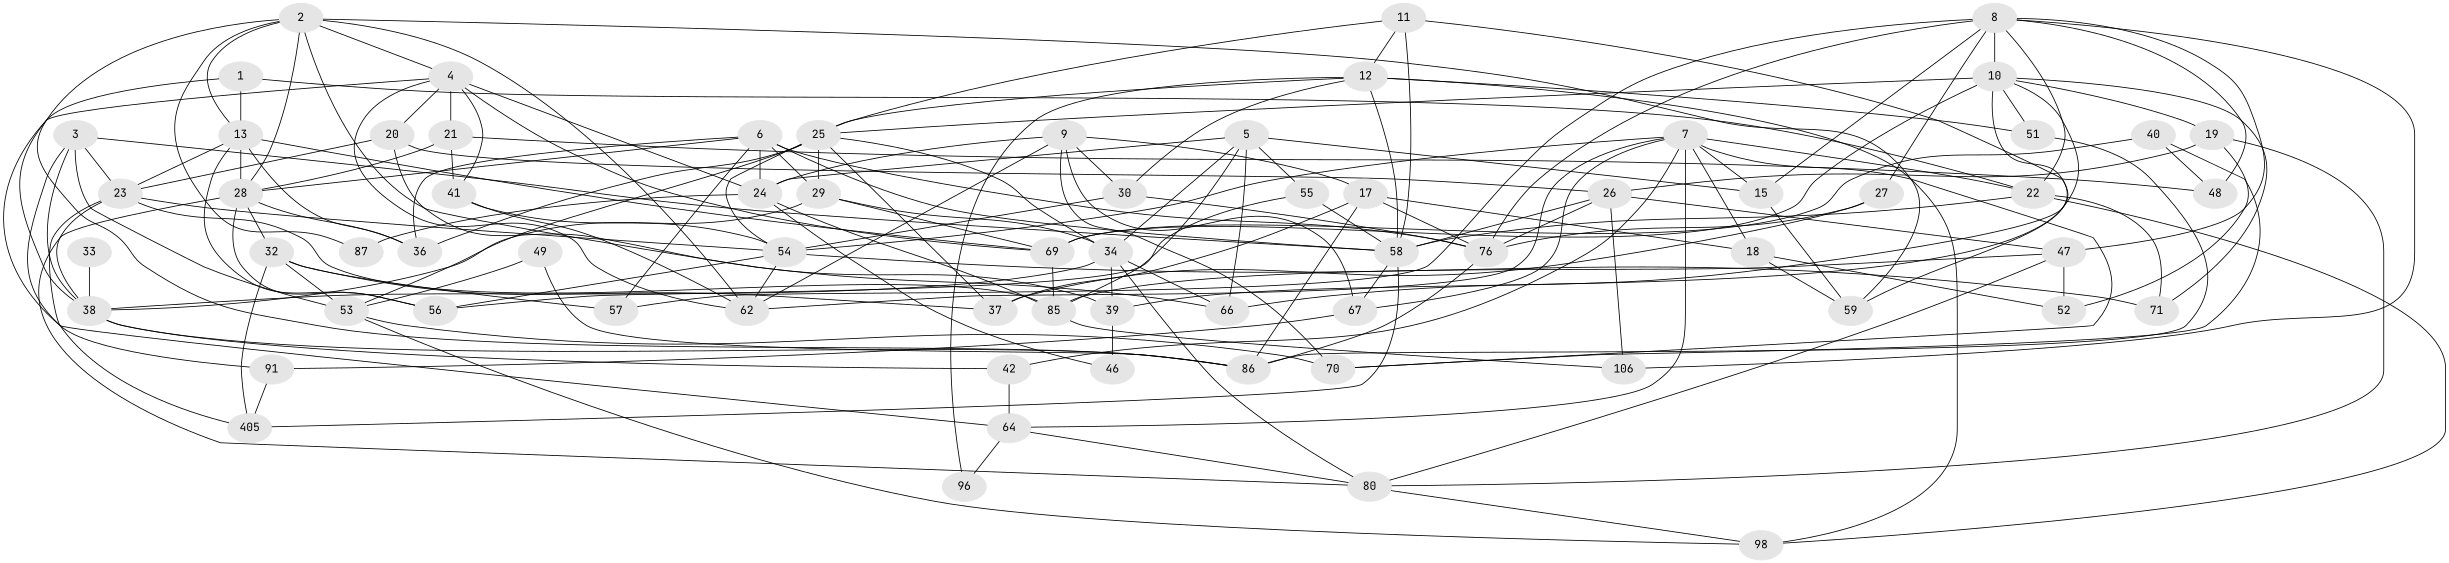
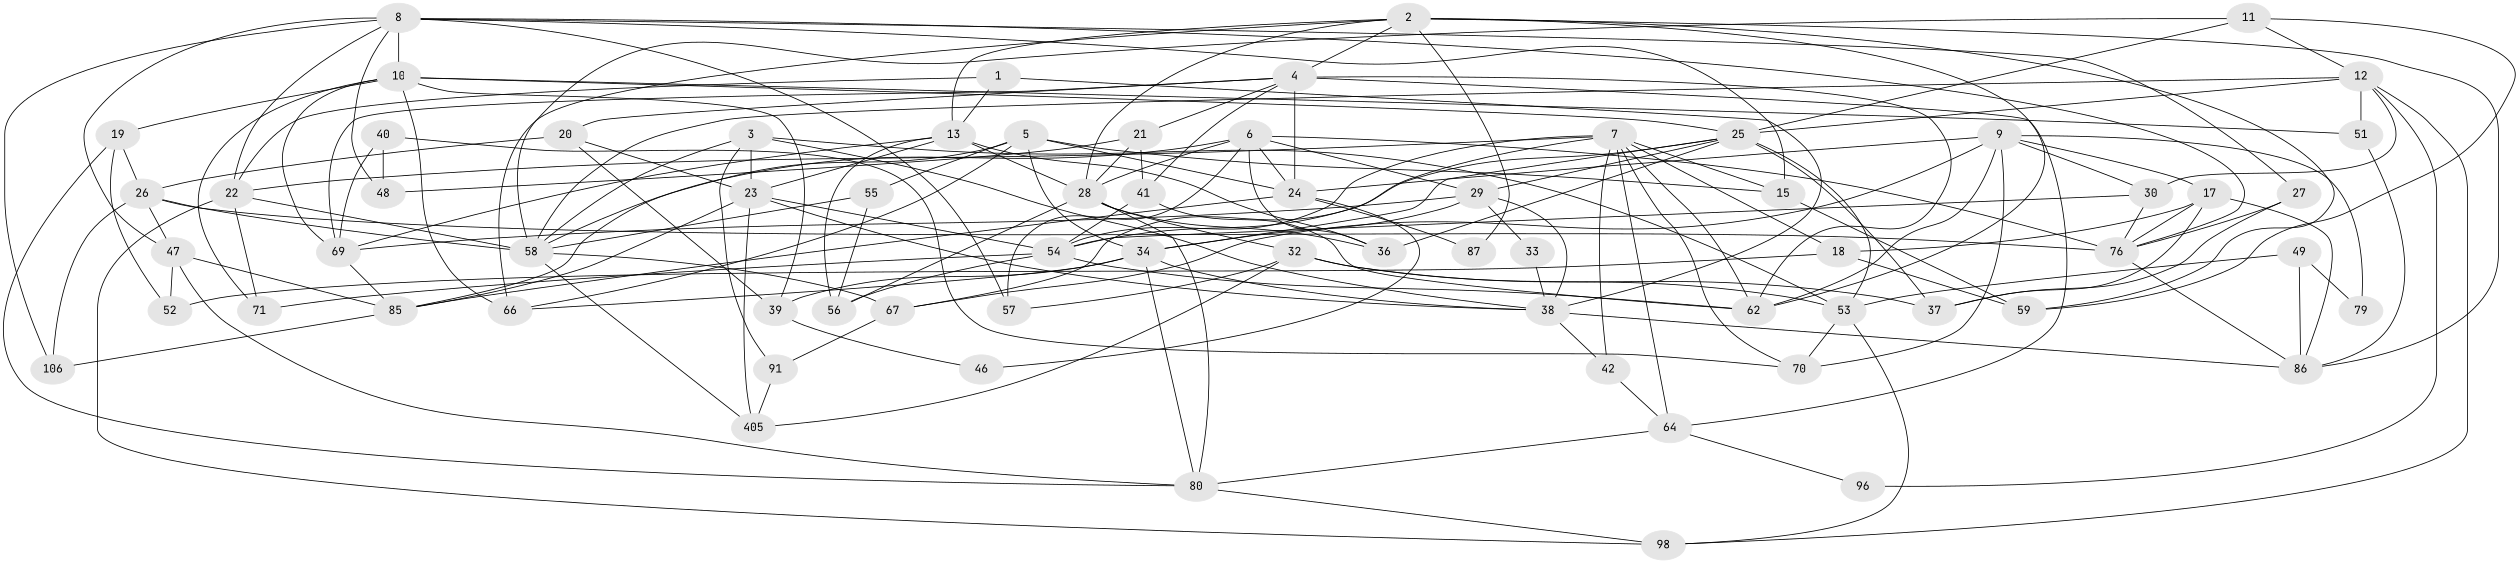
none -> (1505, 223)
none -> (2361, 311)
